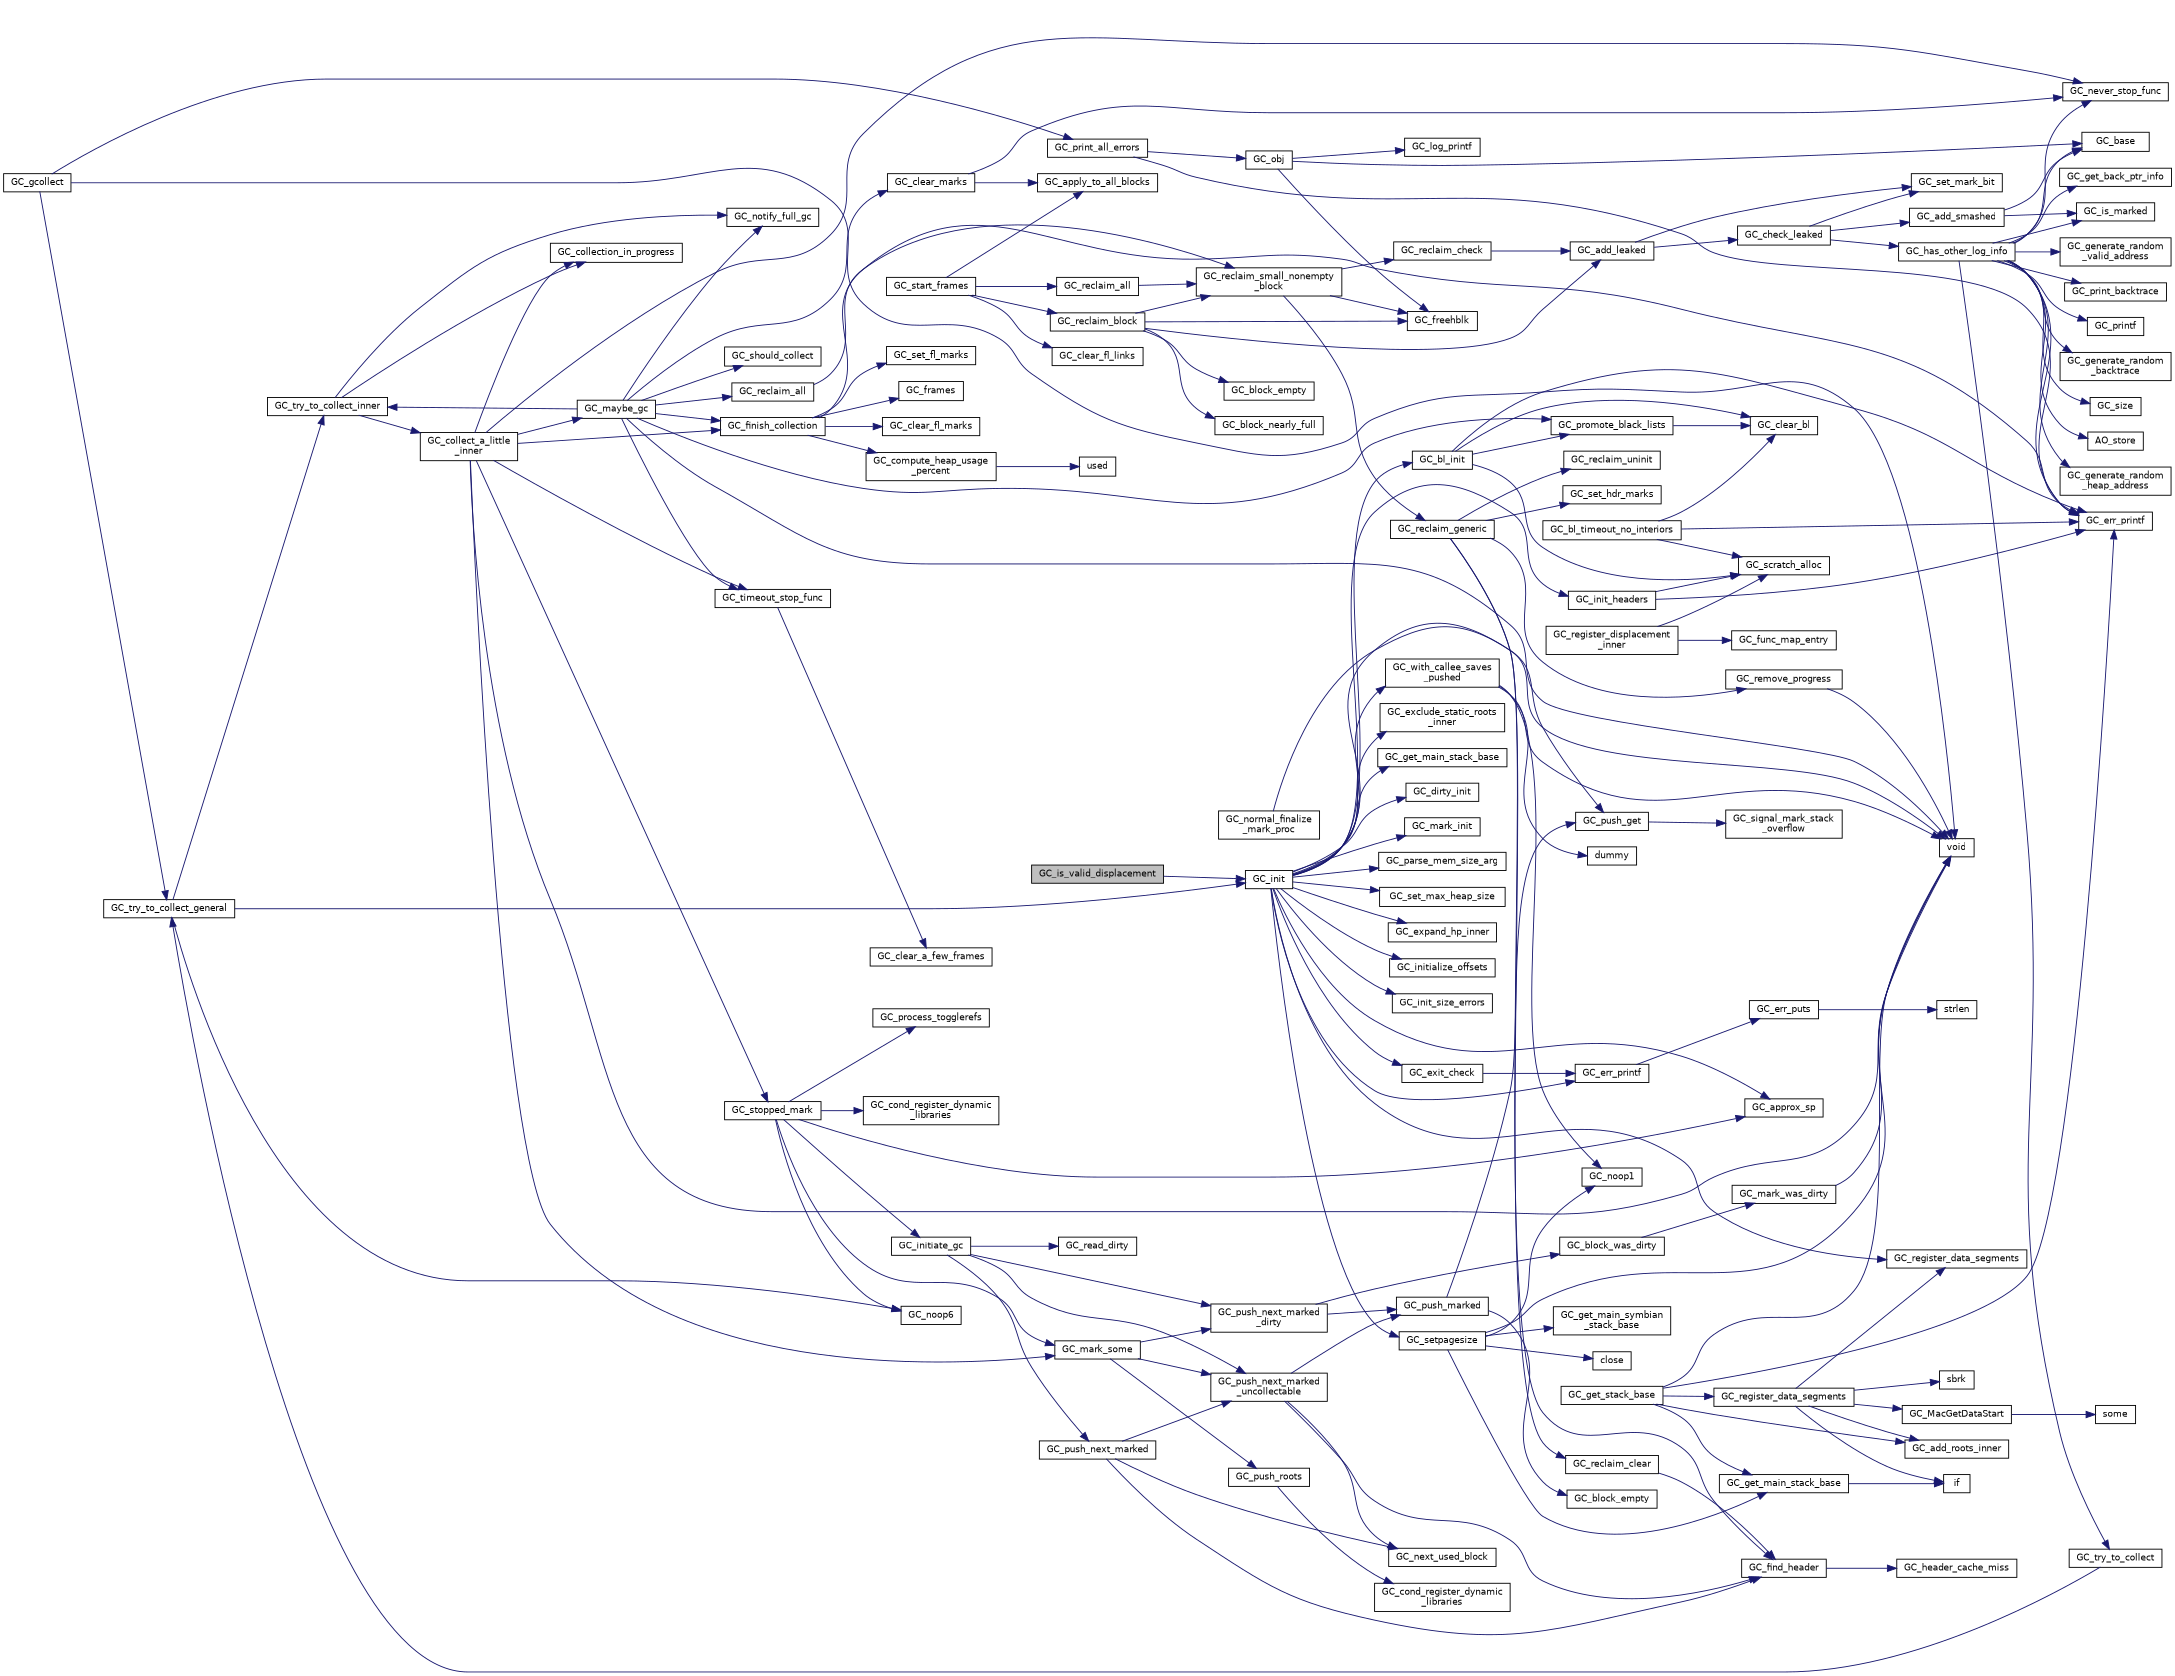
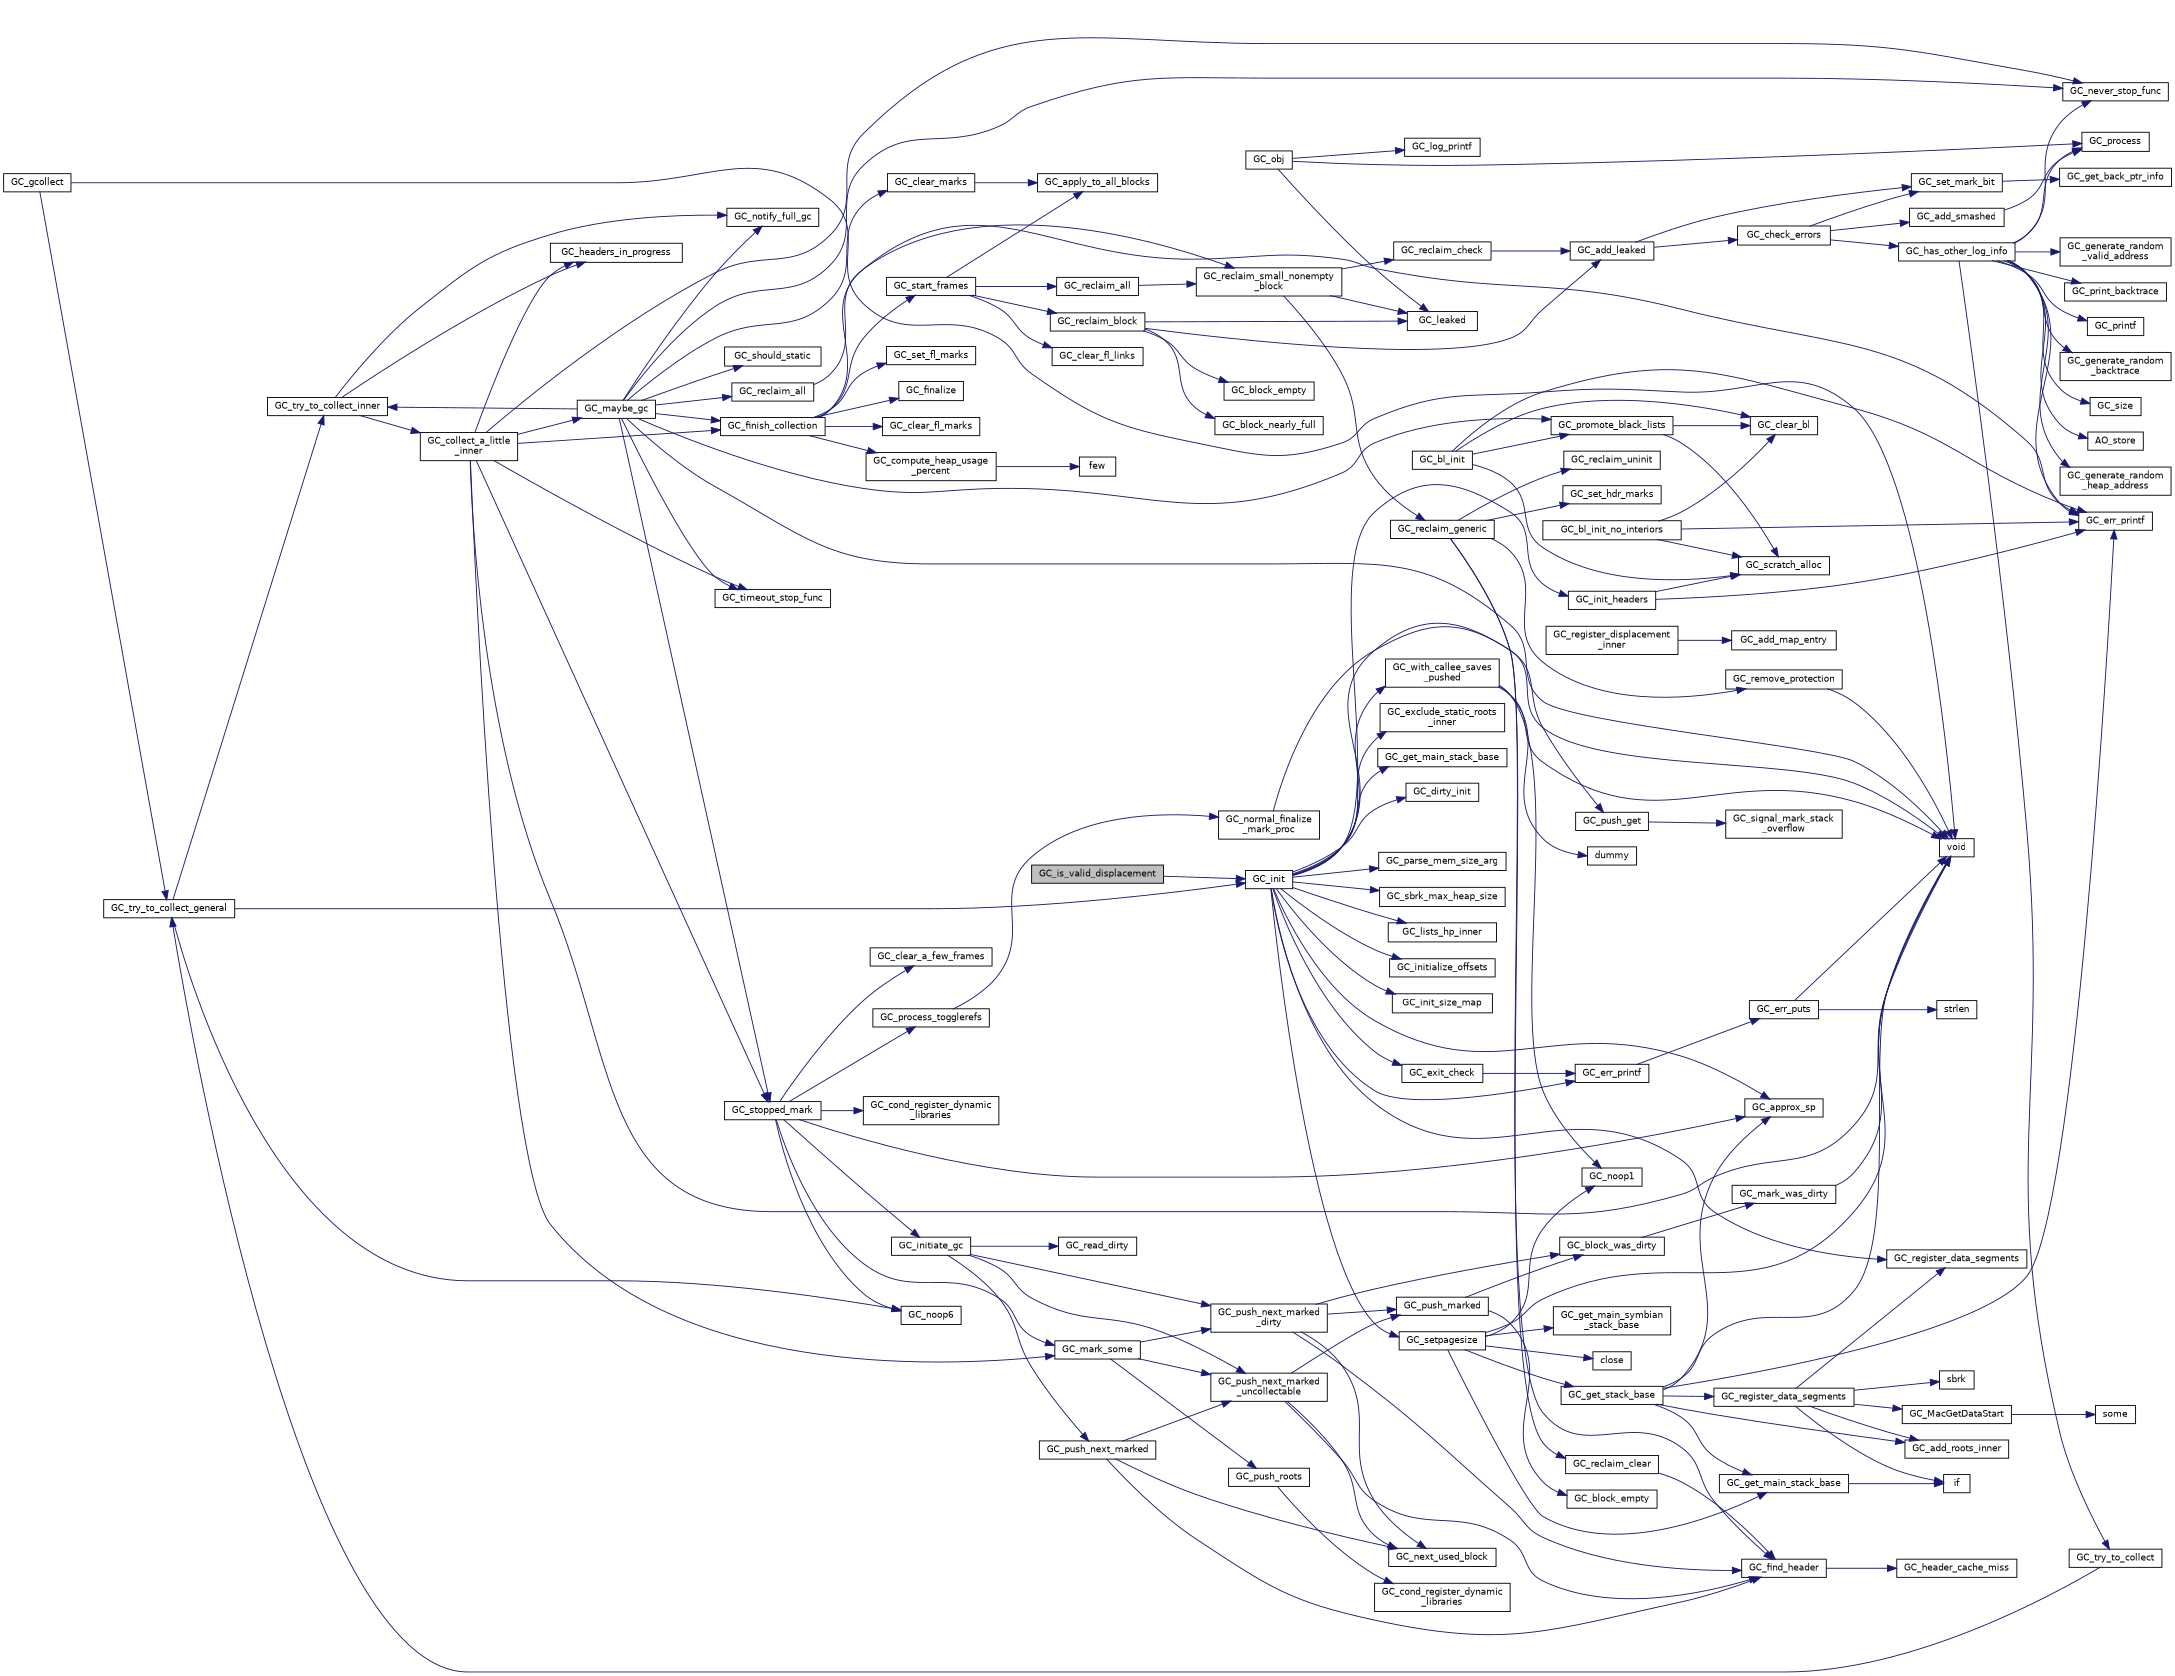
(1502, 113) -> (1267, 78)
(2116, 142) -> (2116, 142)
(1098, 148) -> none
(2050, 203) -> (2026, 180)
(2116, 212) -> none
(1784, 236) -> (1784, 236)
(616, 253) -> (616, 253)
(1168, 306) -> none
(1442, 321) -> (1442, 321)
none -> (854, 354)
(773, 357) -> (773, 357)
(931, 391) -> (931, 391)
(1098, 467) -> (1098, 467)
(1612, 530) -> (1612, 530)
(1709, 605) -> (1729, 486)
(1784, 640) -> (1784, 640)
(1357, 676) -> none
(1784, 679) -> (1784, 679)
none -> (694, 756)
(850, 773) -> (835, 1029)
(1442, 827) -> none
none -> (1033, 856)
(1442, 897) -> (1442, 897)
(1442, 932) -> (1442, 932)
none -> (1867, 932)
(1442, 1003) -> (1442, 1003)
(1506, 1106) -> (1511, 1280)
none -> (1701, 1254)
none -> (1514, 1368)
none -> (1359, 1437)
none -> (1495, 1494)
